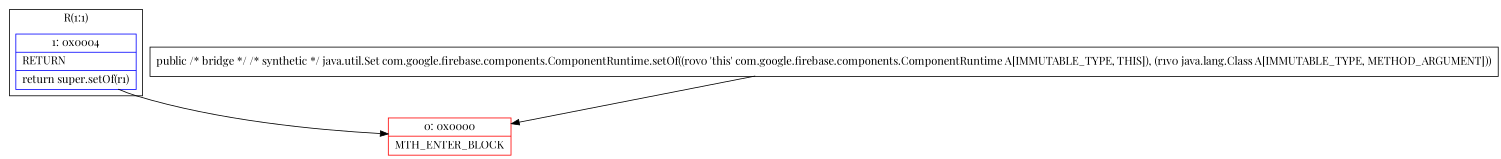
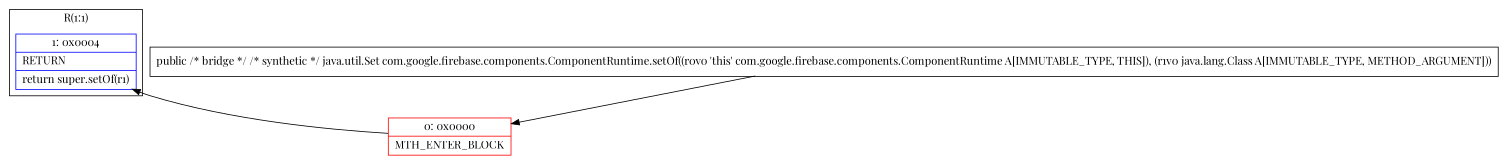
(248, 120) -> (263, 120)
